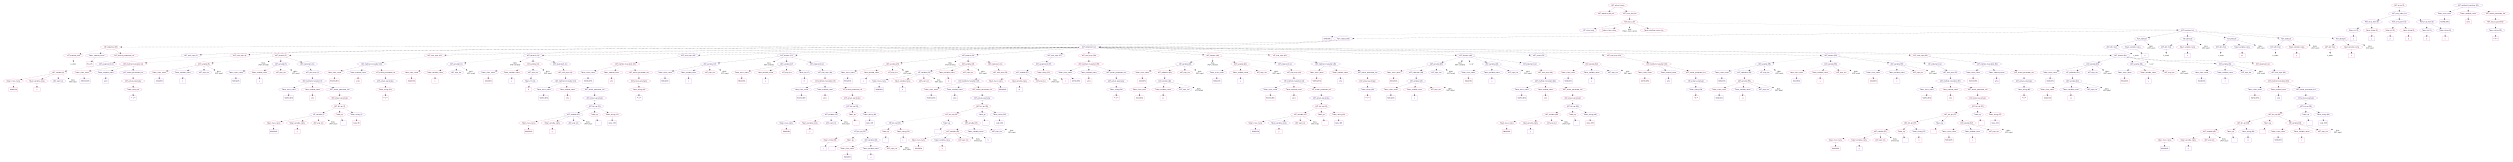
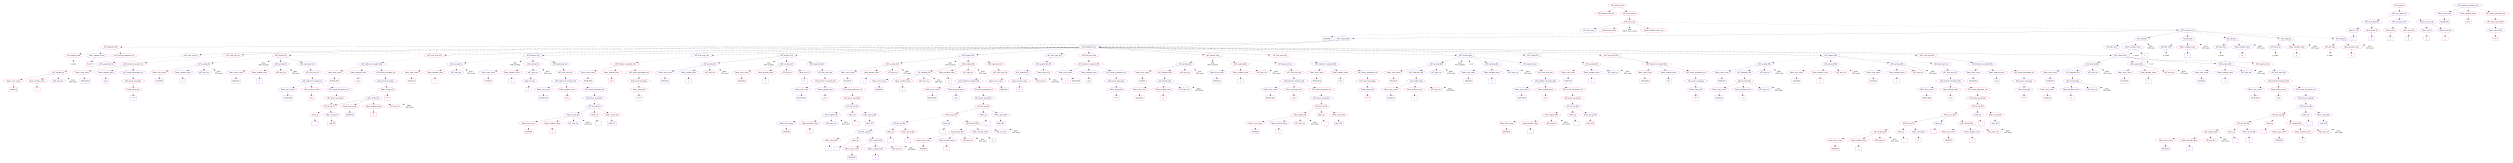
(330, 110) -> (351, 102)
